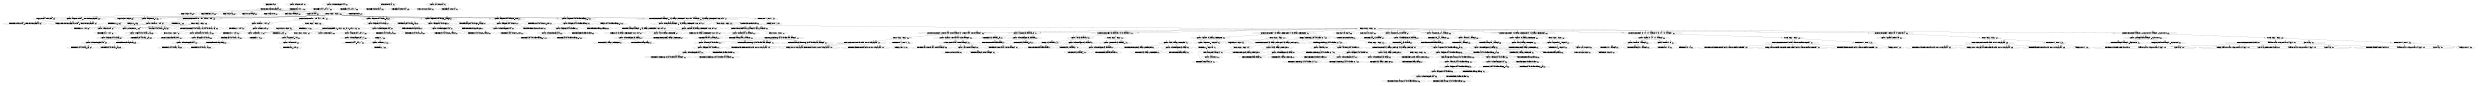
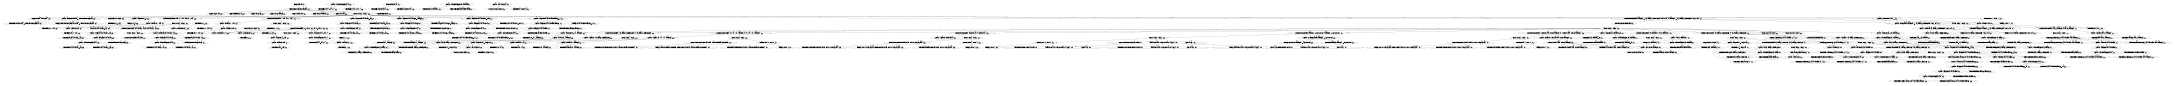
none -> (1887, 19)
none -> (246, 38)
(256, 38) -> none
(1115, 43) -> none
